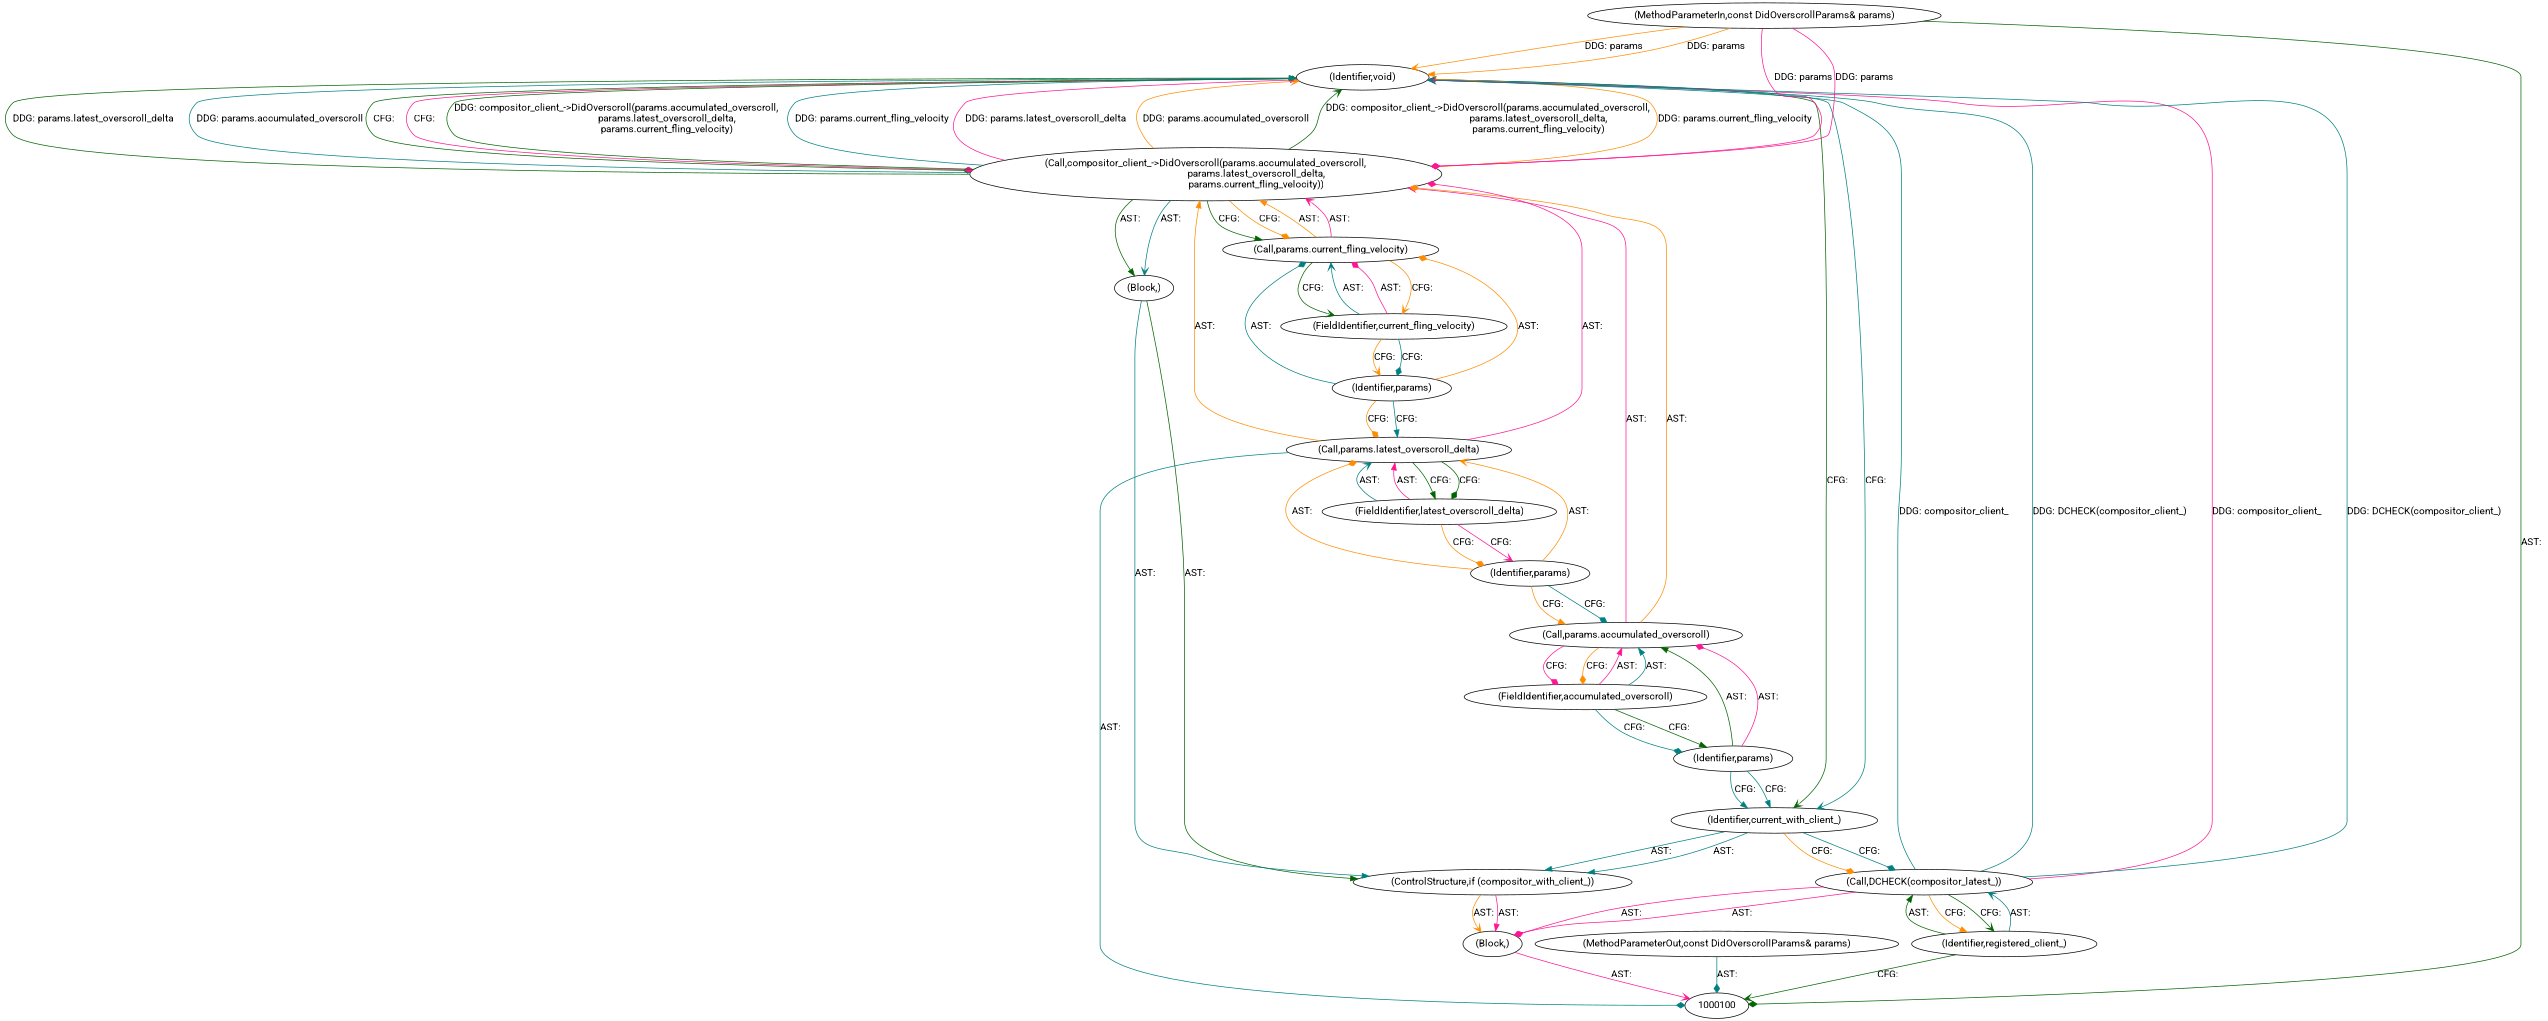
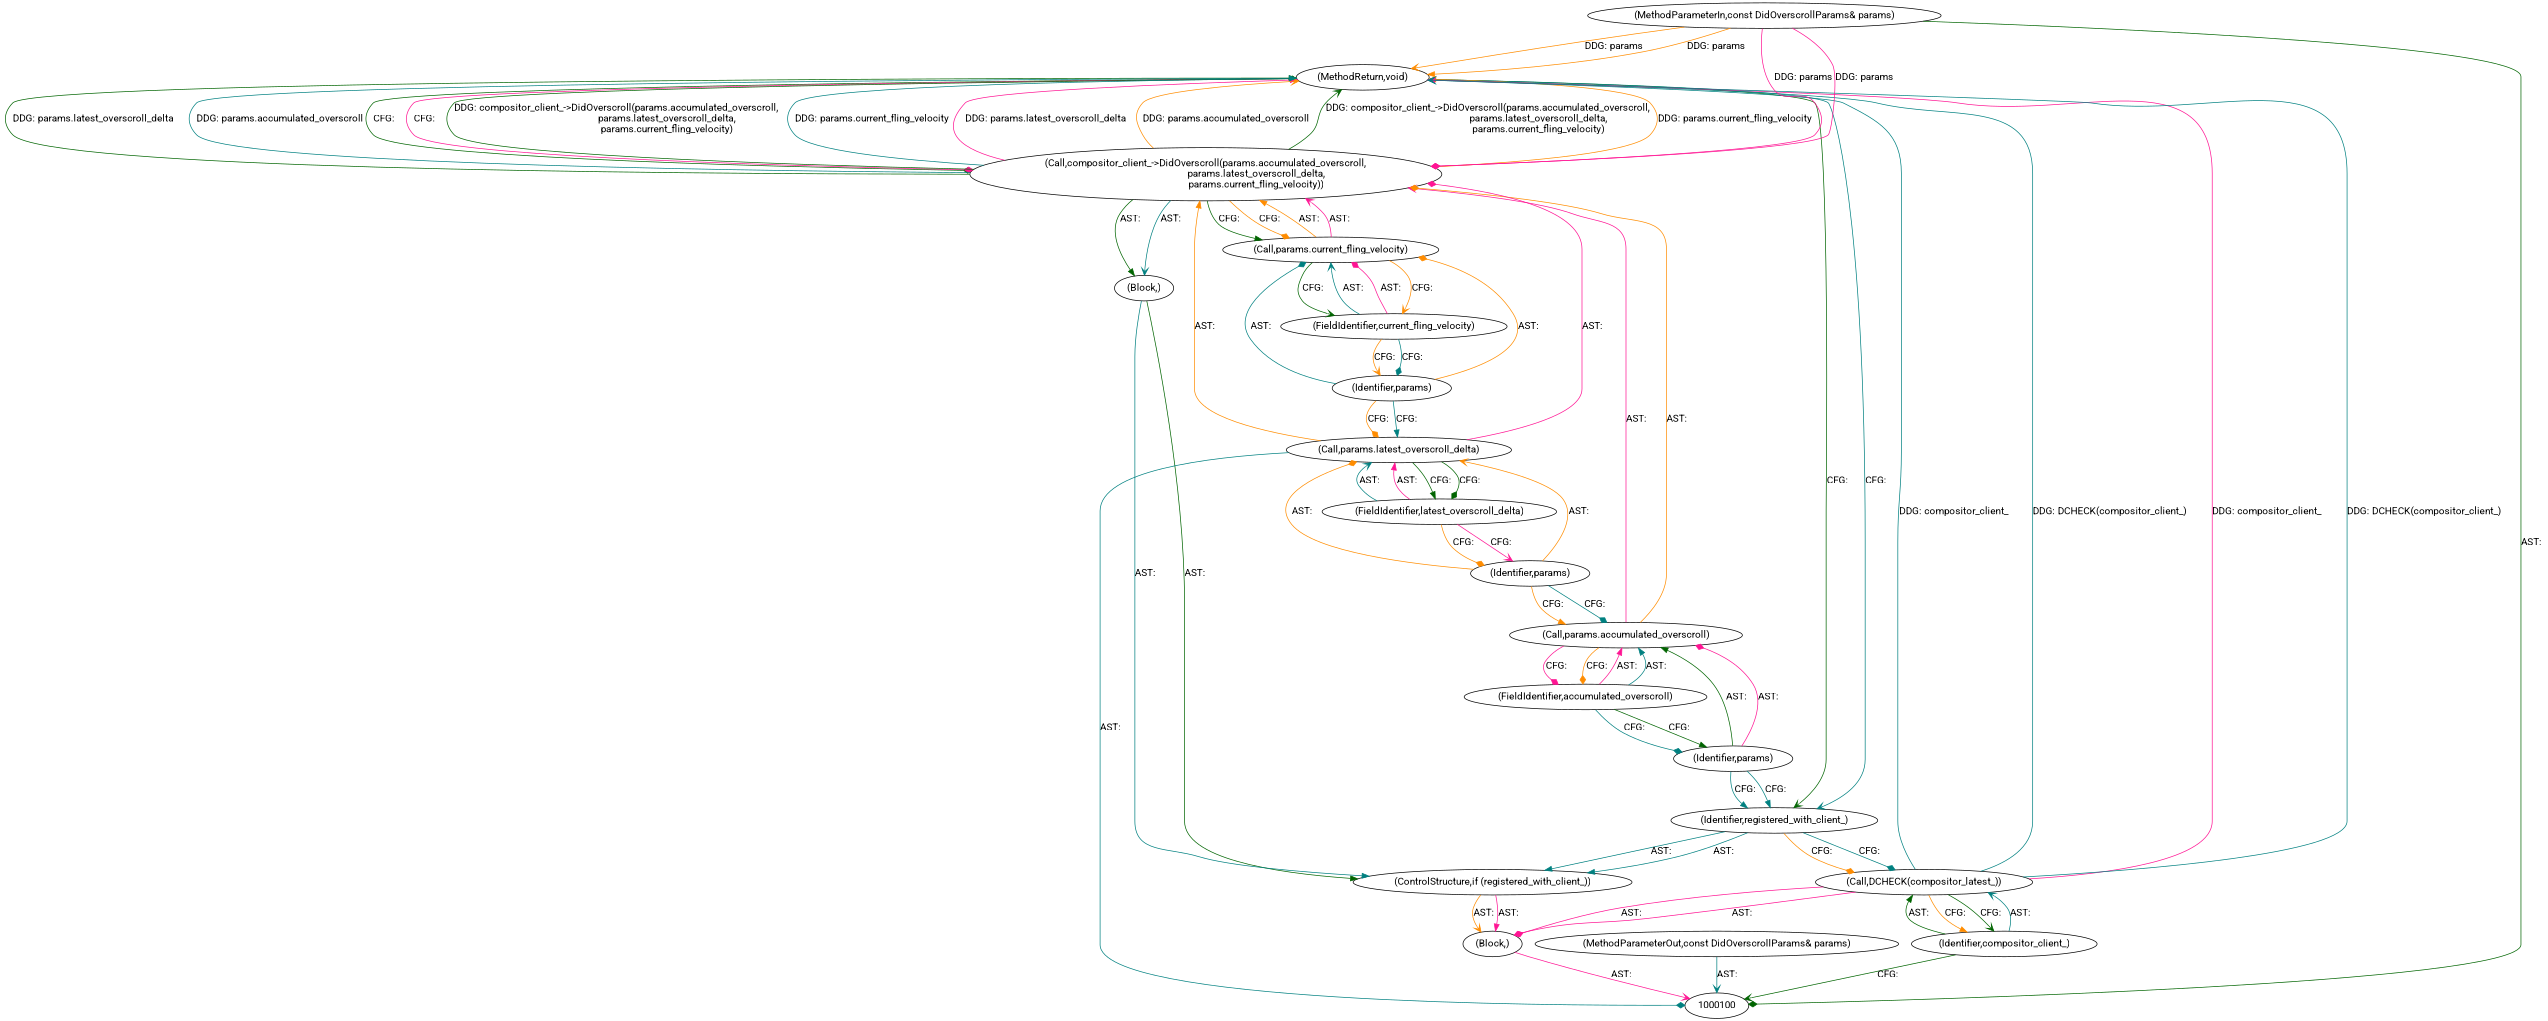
(1363, 77) -> (1363, 77)
(1774, 820) -> (1774, 820)
(1493, 882) -> (1493, 882)
(2004, 944) -> (2004, 944)
(1717, 971) -> (1717, 971)
